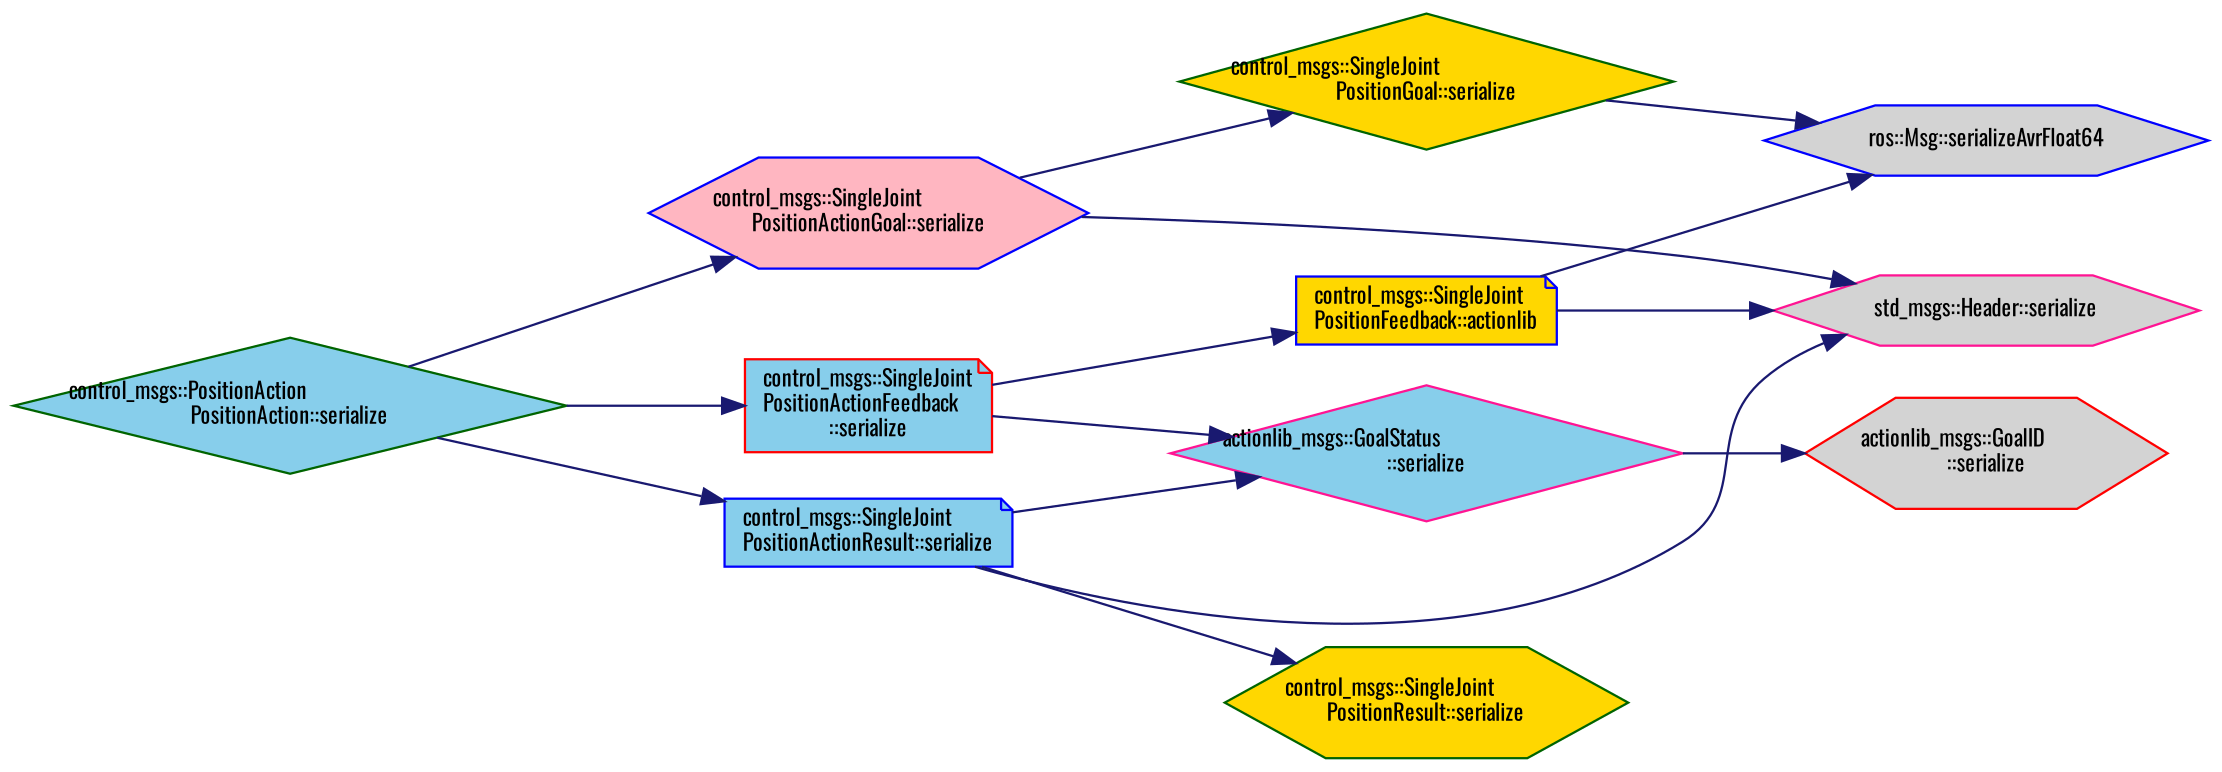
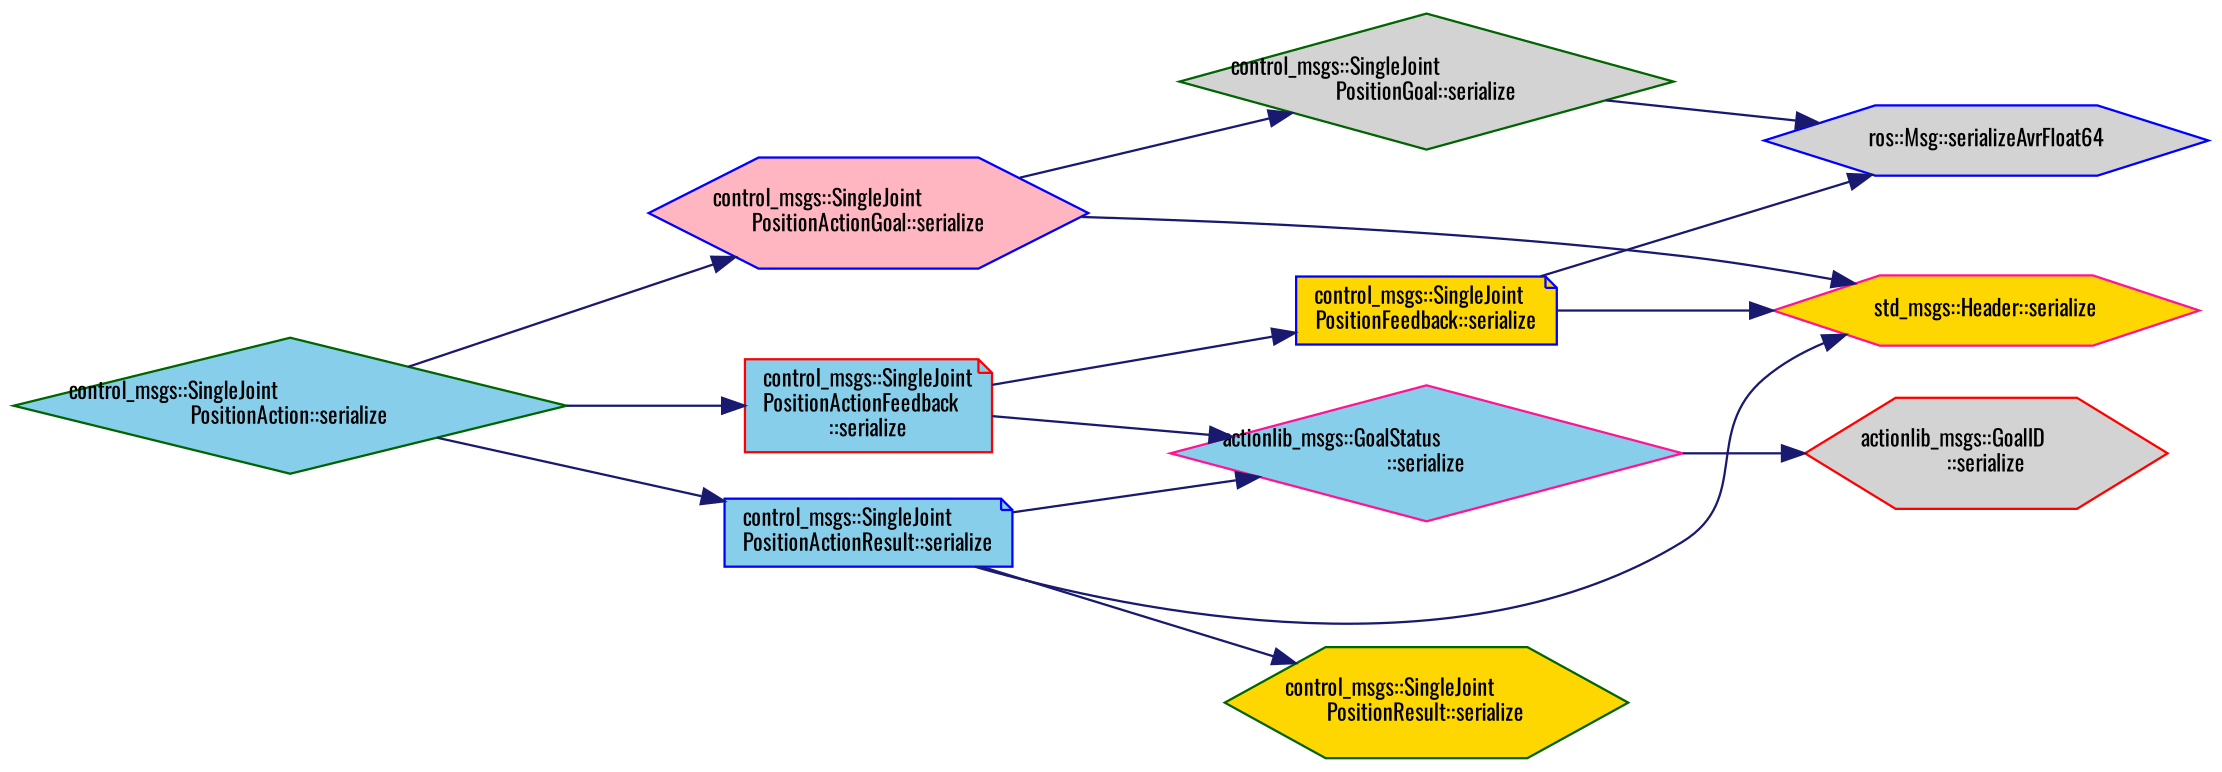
(1426, 82) -> (1426, 82)
(1426, 311) -> (1426, 311)
(1986, 311) -> (1986, 311)
(290, 406) -> (290, 406)
